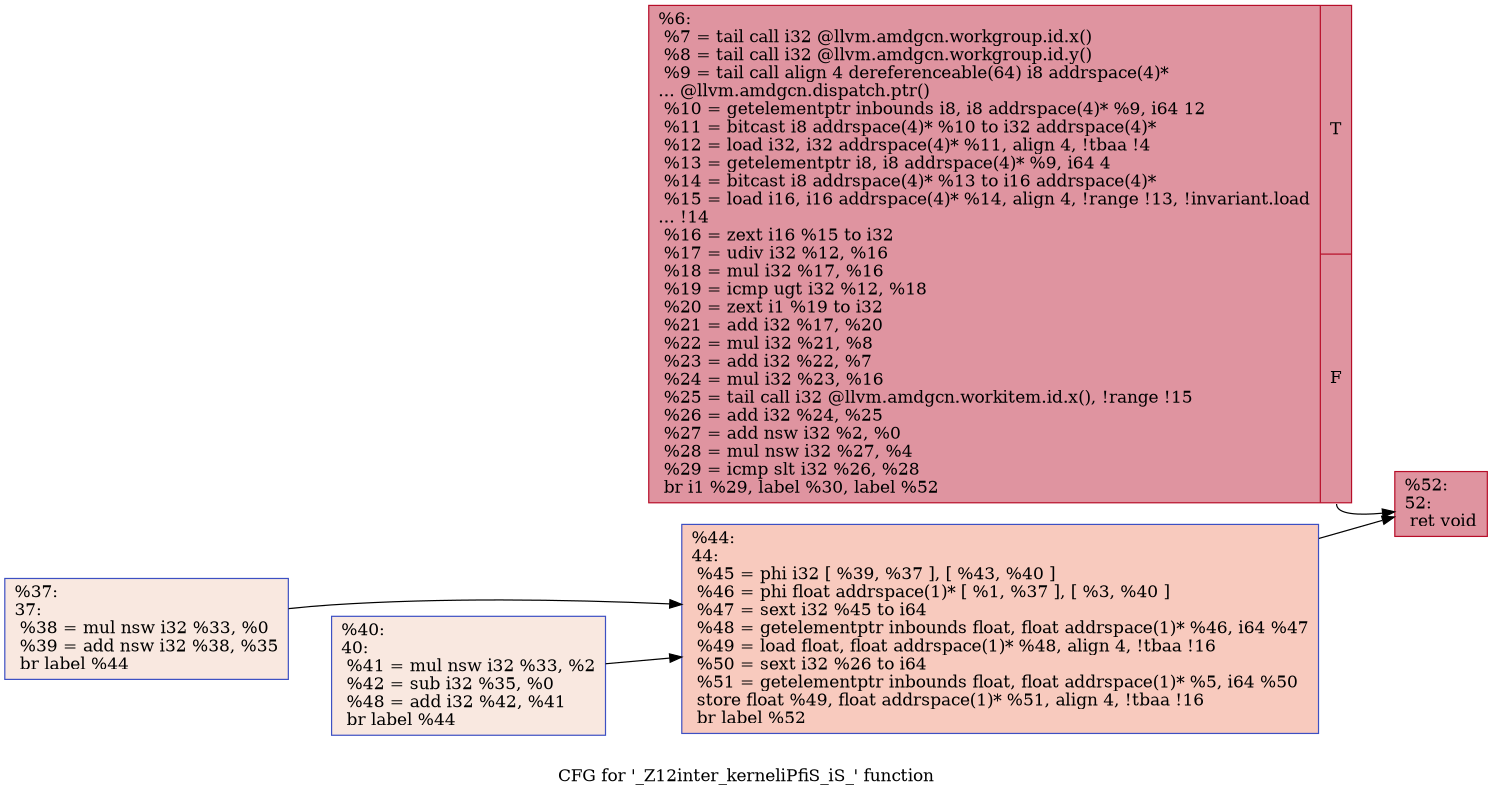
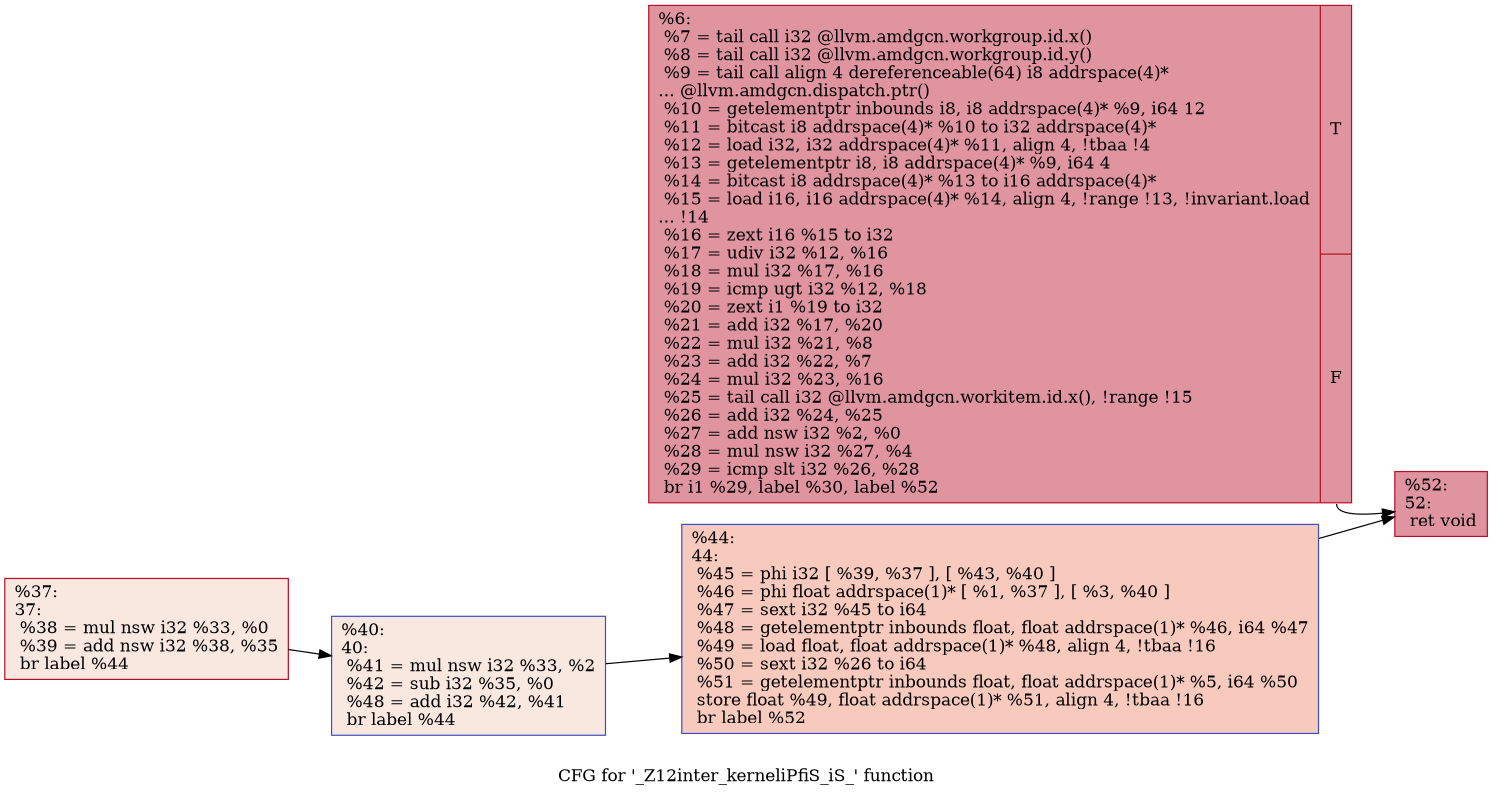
(479, 600) -> (304, 652)
(147, 629) -> (147, 629)
